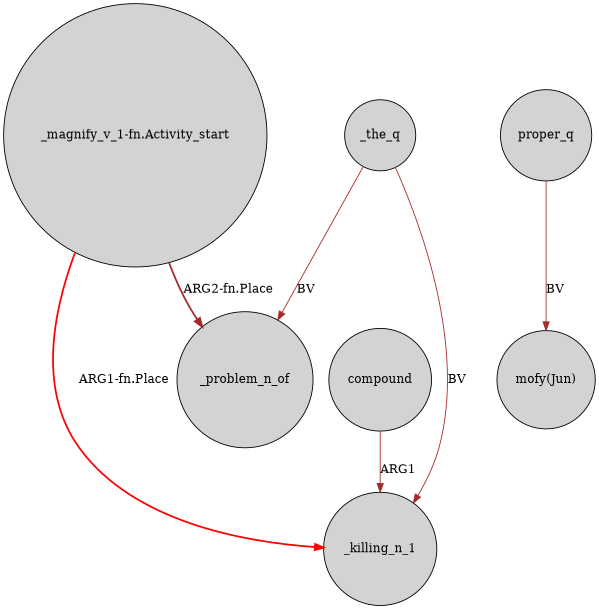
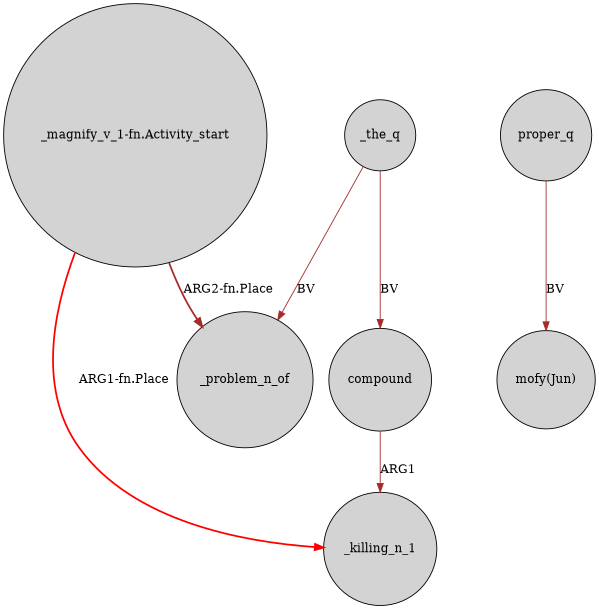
(444, 330) -> (380, 245)
